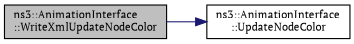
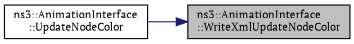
(181, 22) -> (162, 22)
